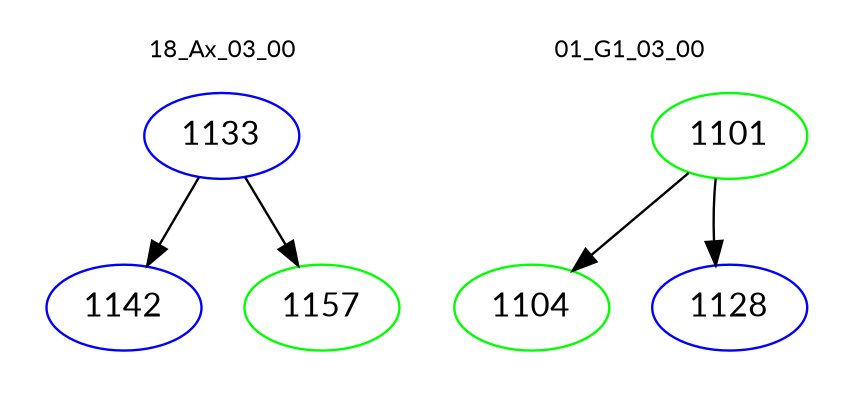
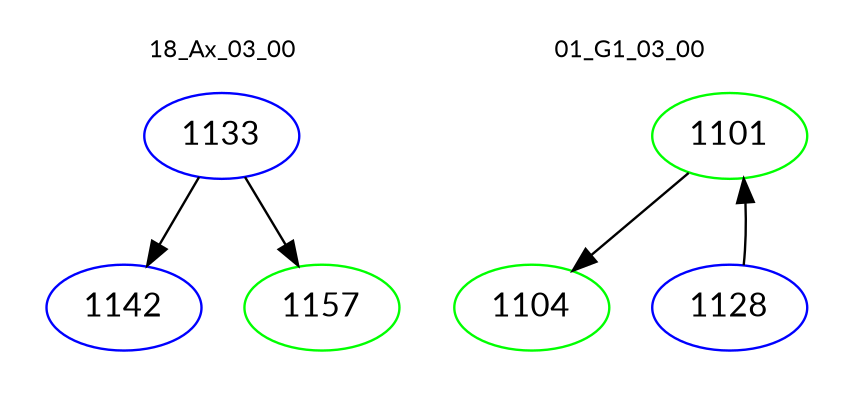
(714, 210) -> (746, 234)
